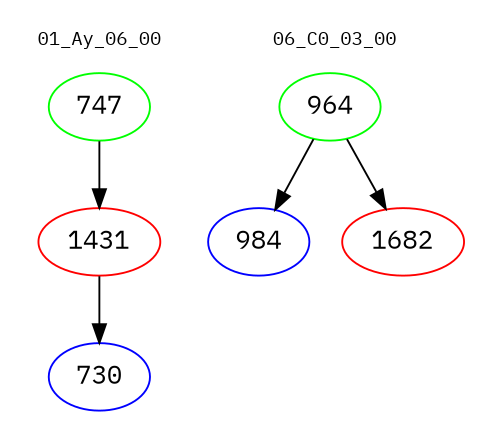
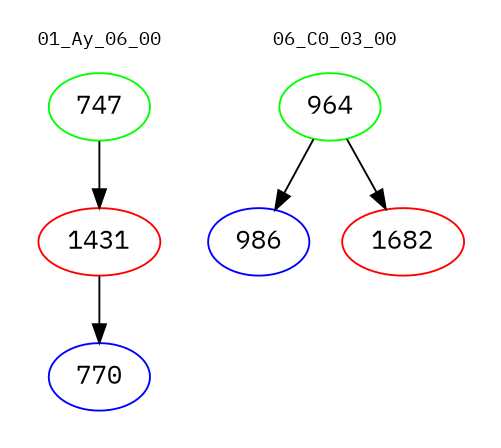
(259, 242) -> (259, 242)
(99, 377) -> (99, 377)
